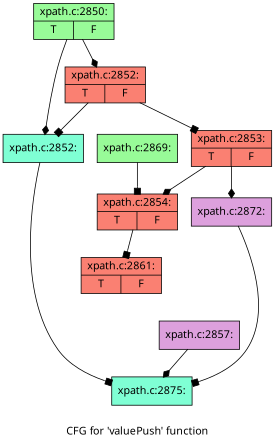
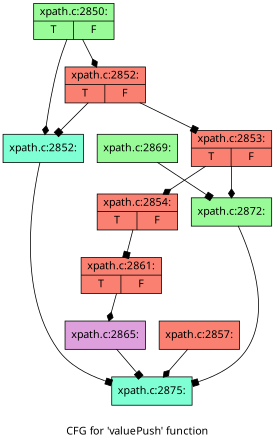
(137, 175) -> (180, 177)
(231, 212) -> (231, 212)
none -> (105, 335)
(199, 335) -> (199, 335)
